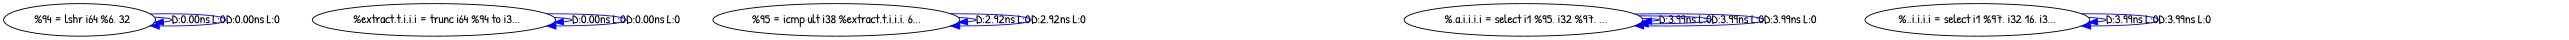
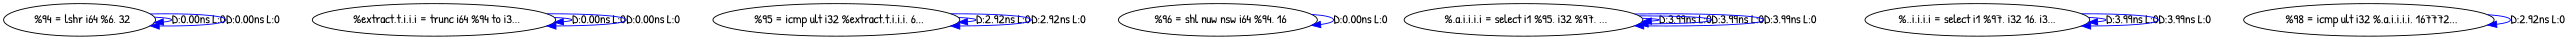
(836, 20) -> (836, 20)
none -> (1218, 20)
none -> (2369, 20)
